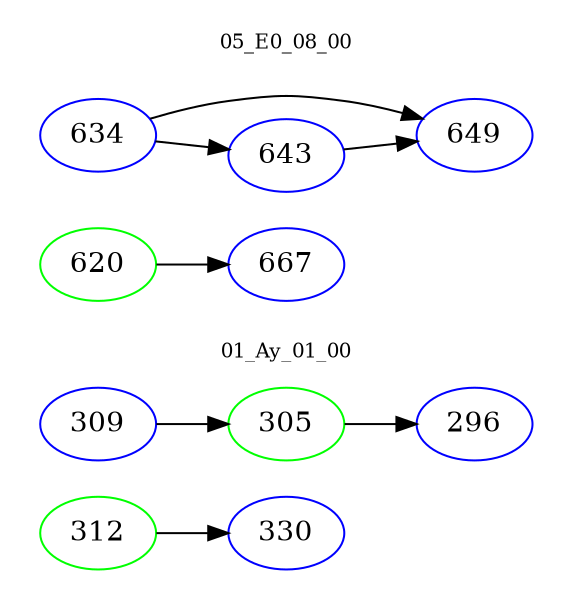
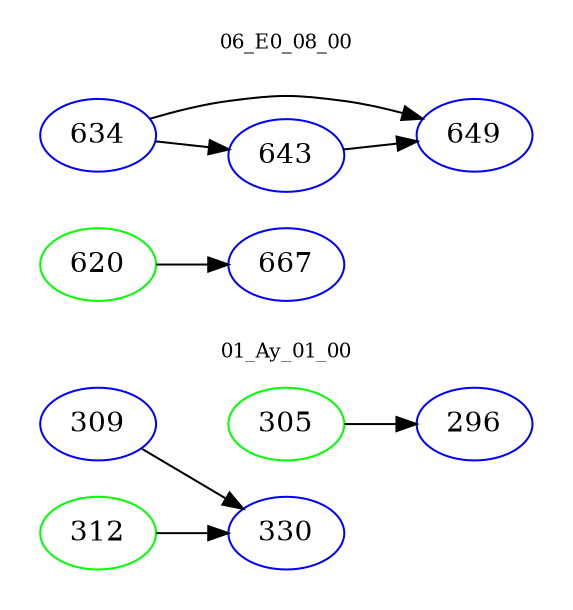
(286, 43) -> (286, 43)
(182, 424) -> (184, 474)
